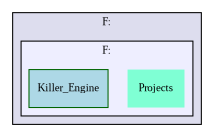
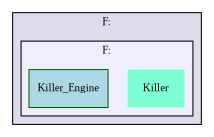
(156, 89) -> (156, 89)
